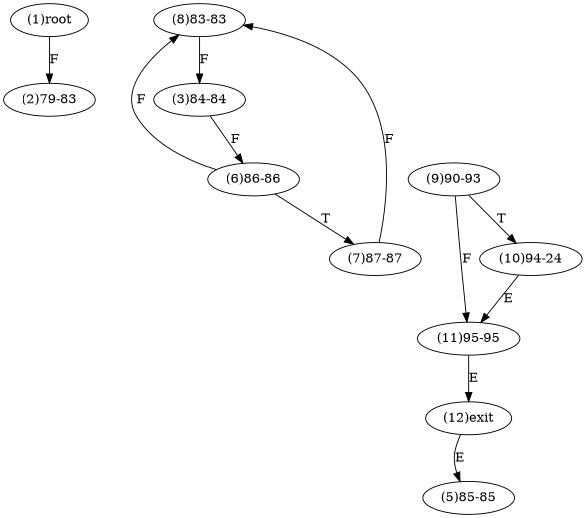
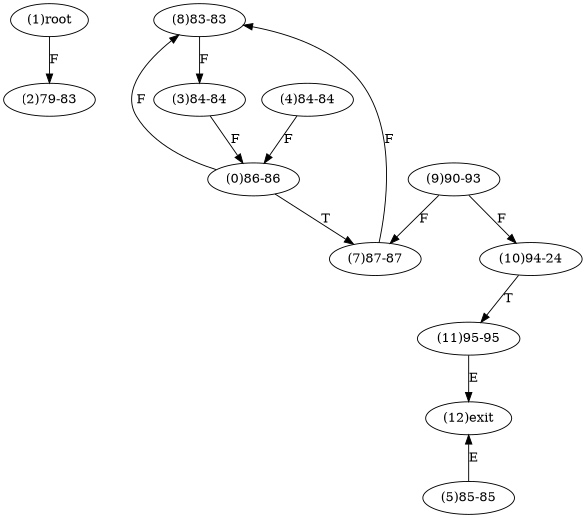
none -> (308, 100)
(254, 179) -> (254, 179)
(502, 219) -> (502, 219)
(460, 255) -> (418, 216)
(508, 299) -> (508, 299)
(455, 453) -> (469, 463)
